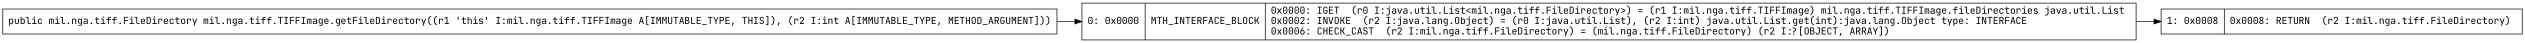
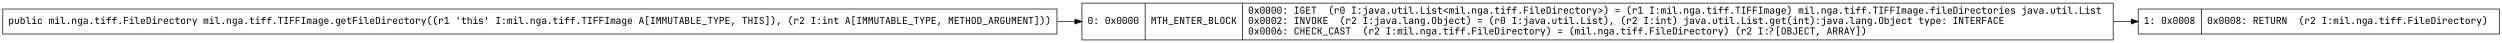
(1205, 21) -> (1194, 21)
